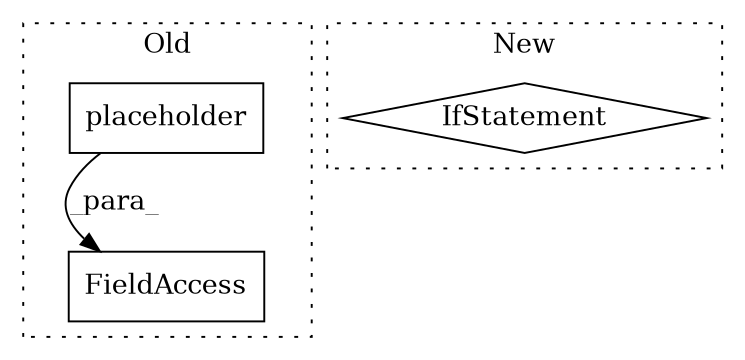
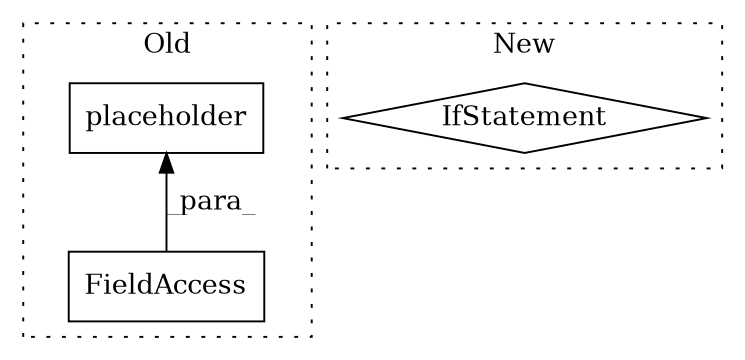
(68, 193) -> (167, 212)
